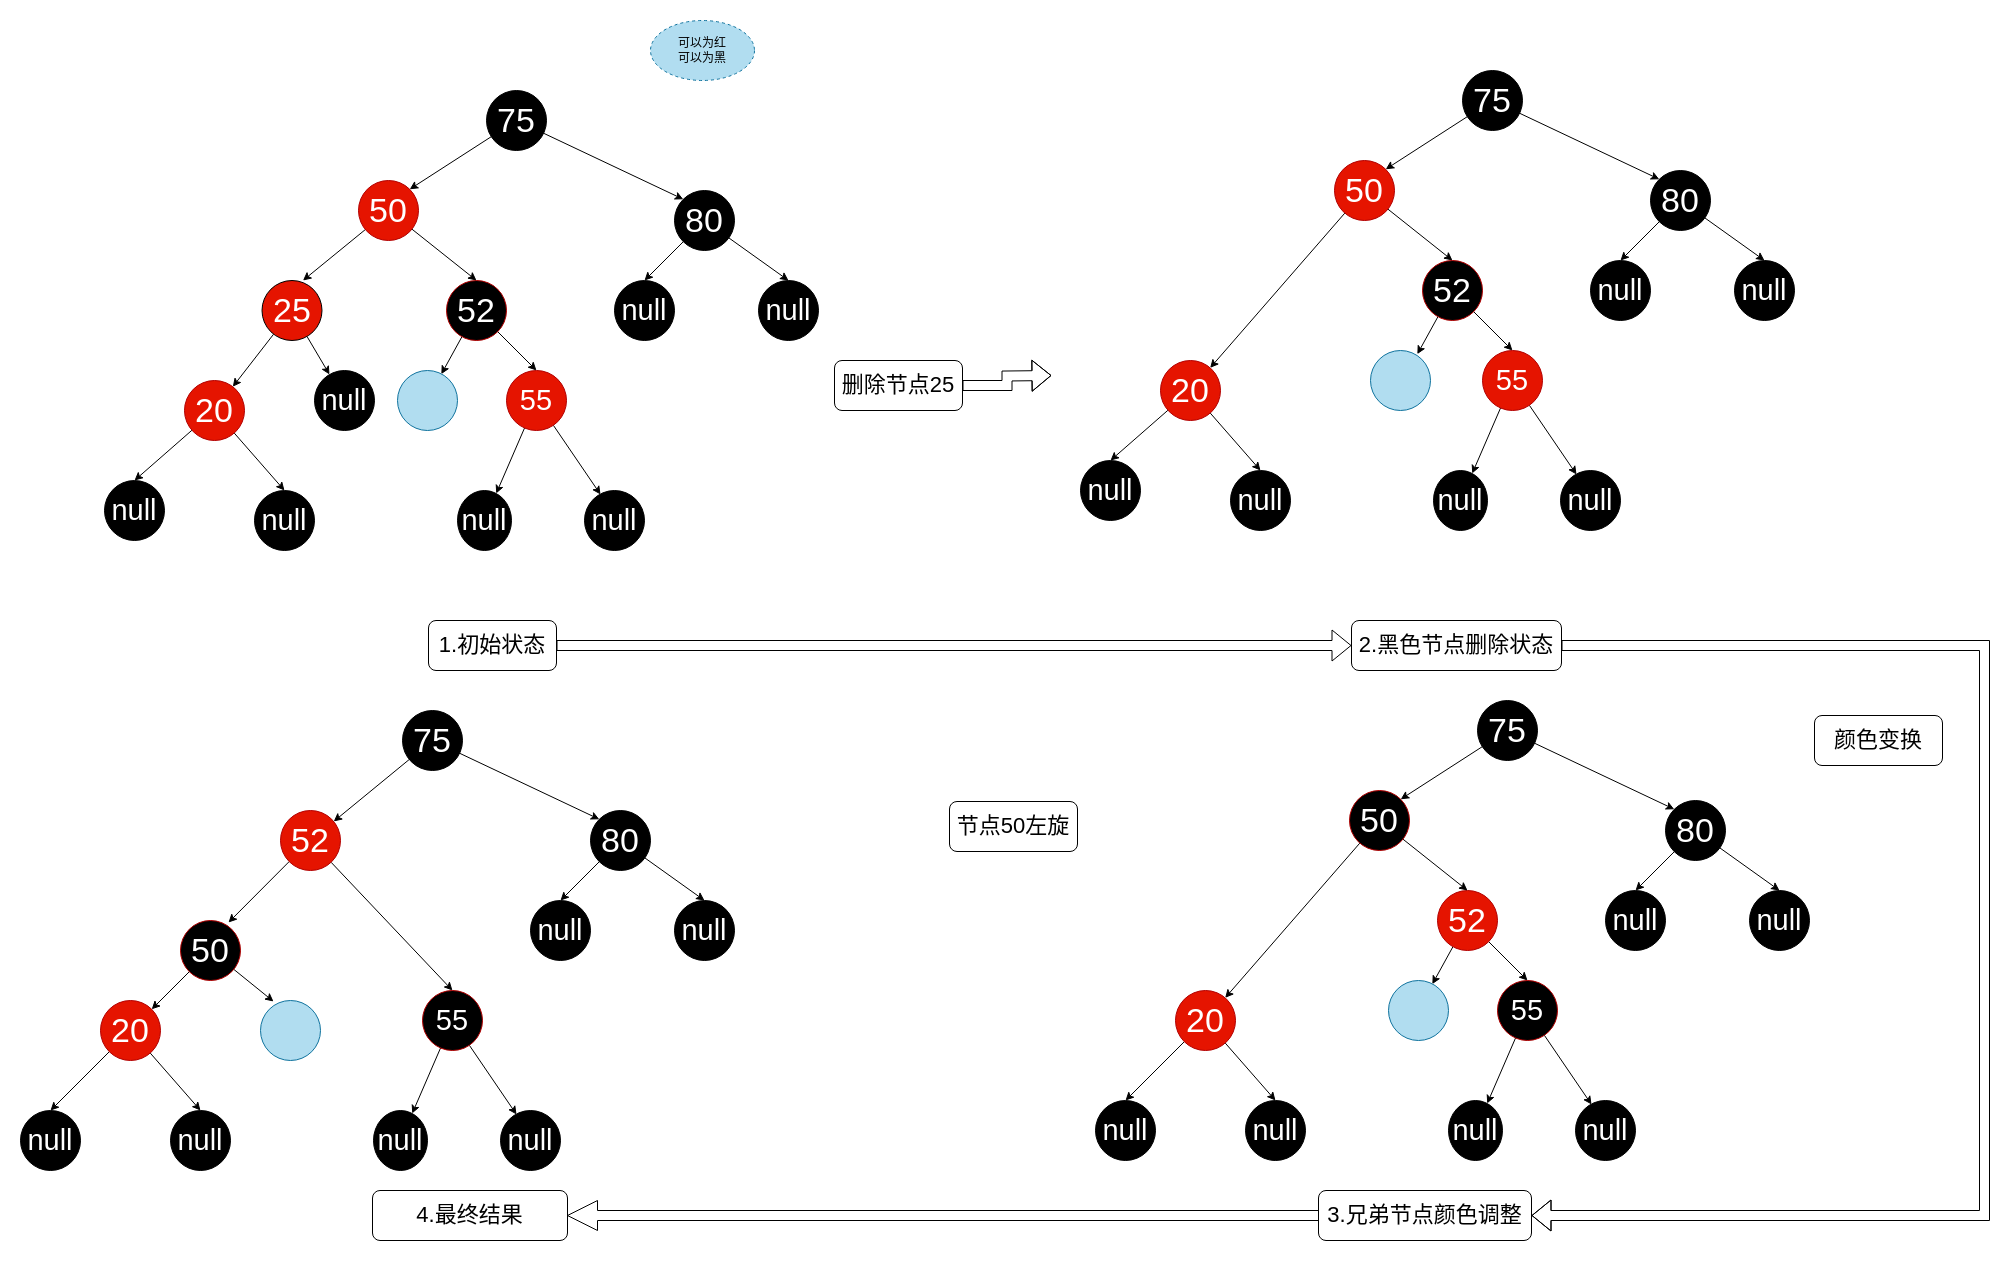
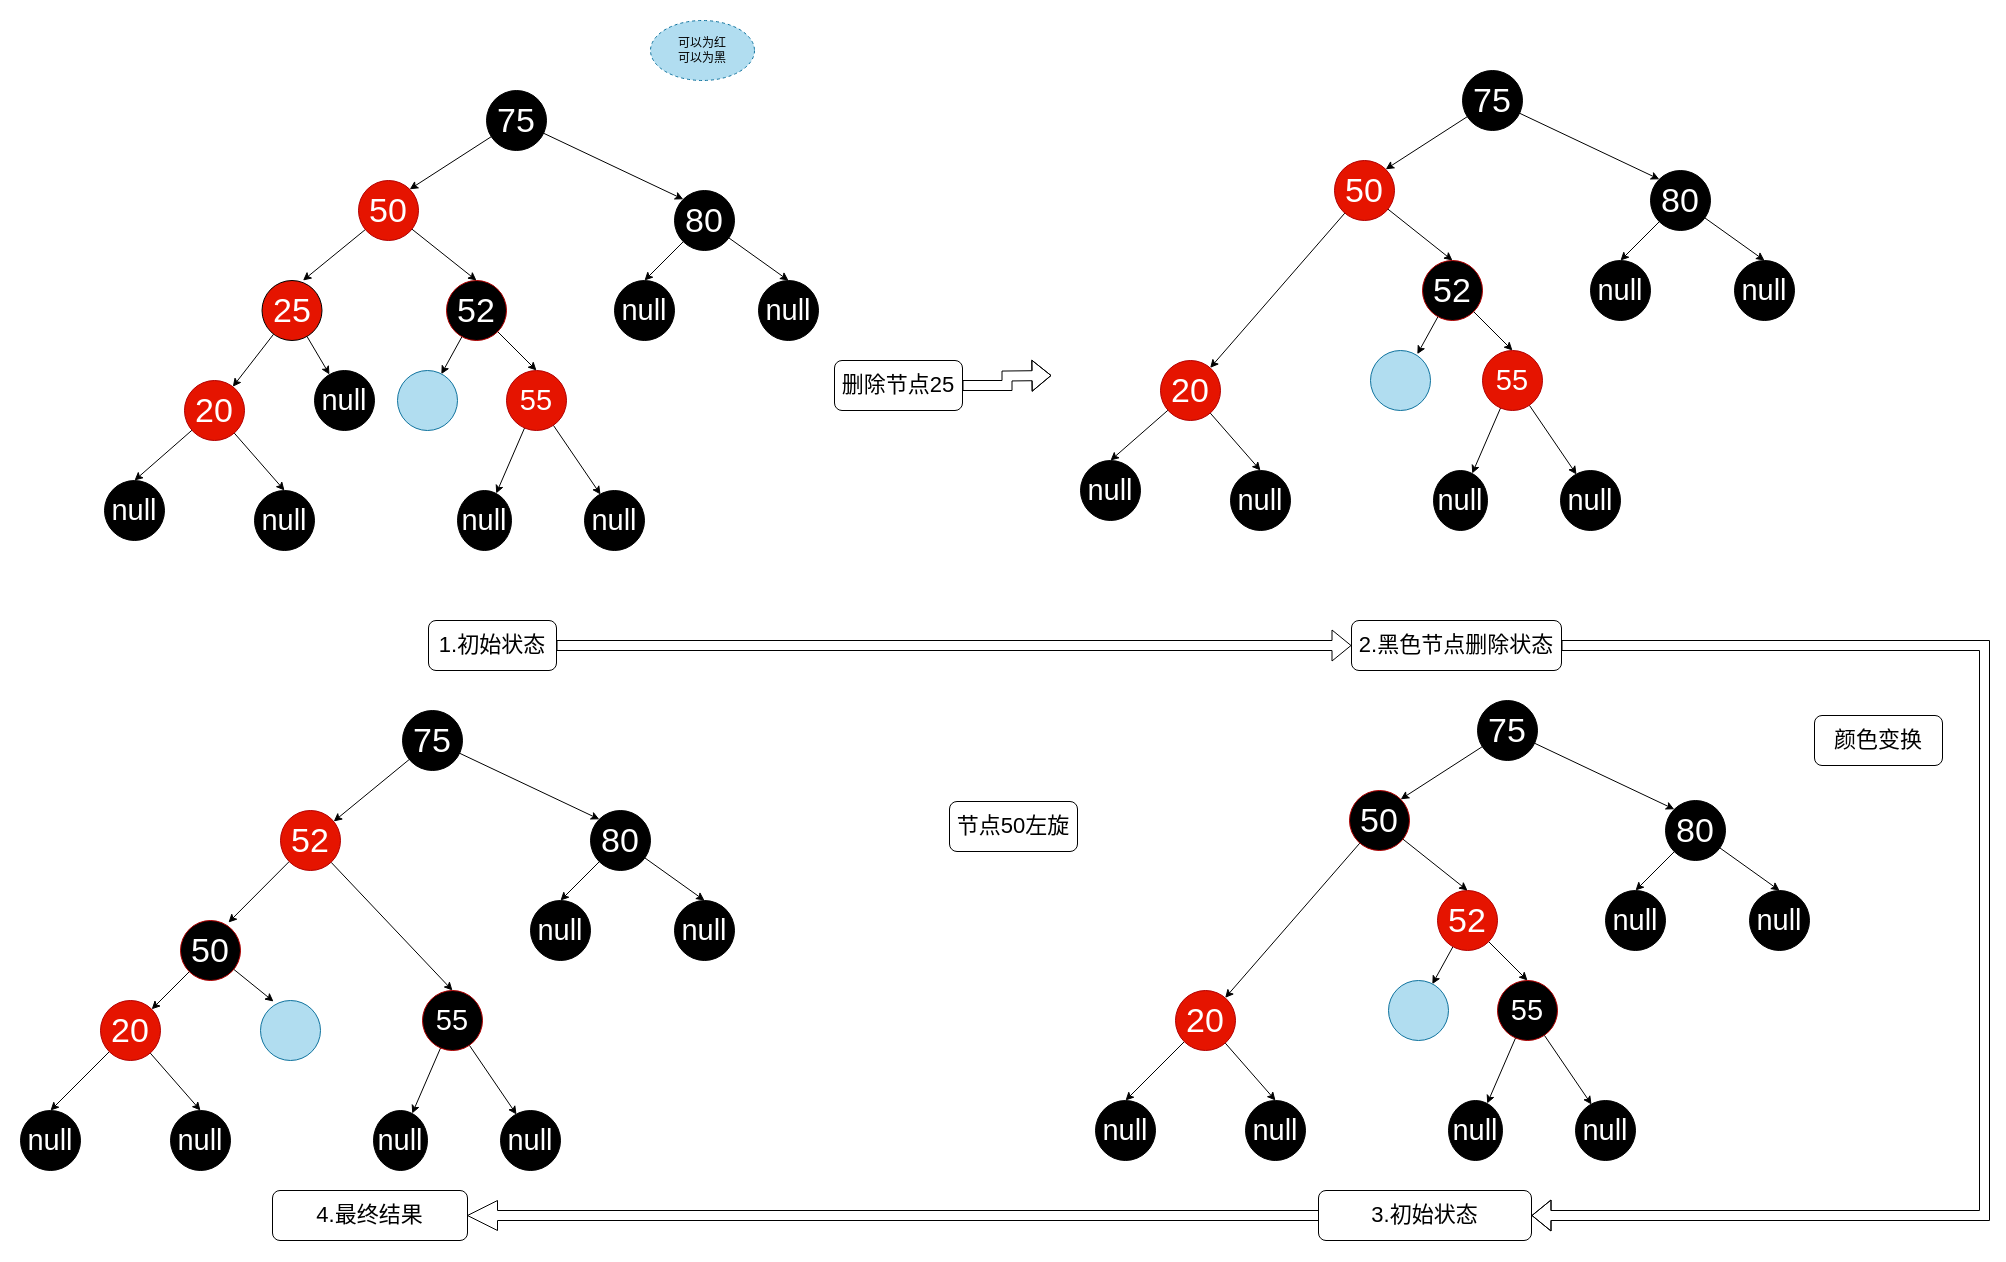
(470, 1216) -> (370, 1216)
(1425, 1216) -> (1425, 1216)
